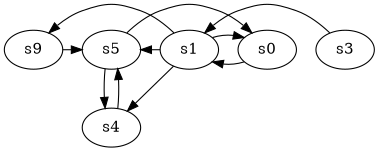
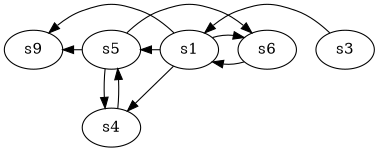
(67, 50) -> (78, 50)
(267, 50) -> (267, 50)
